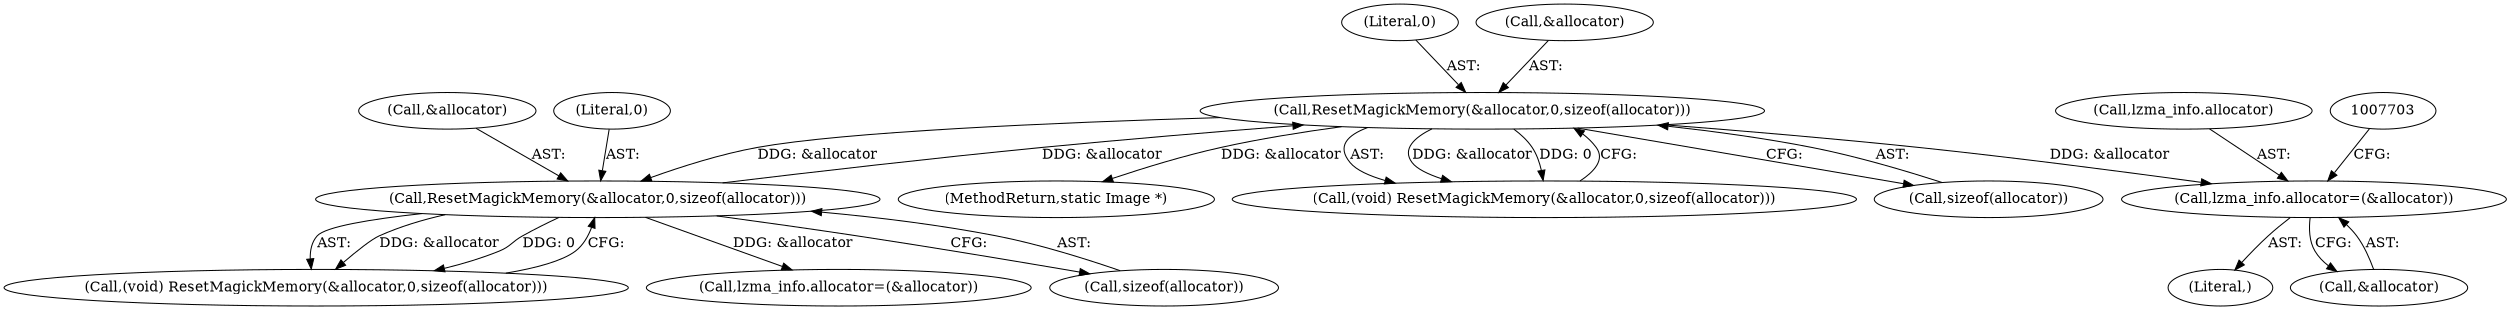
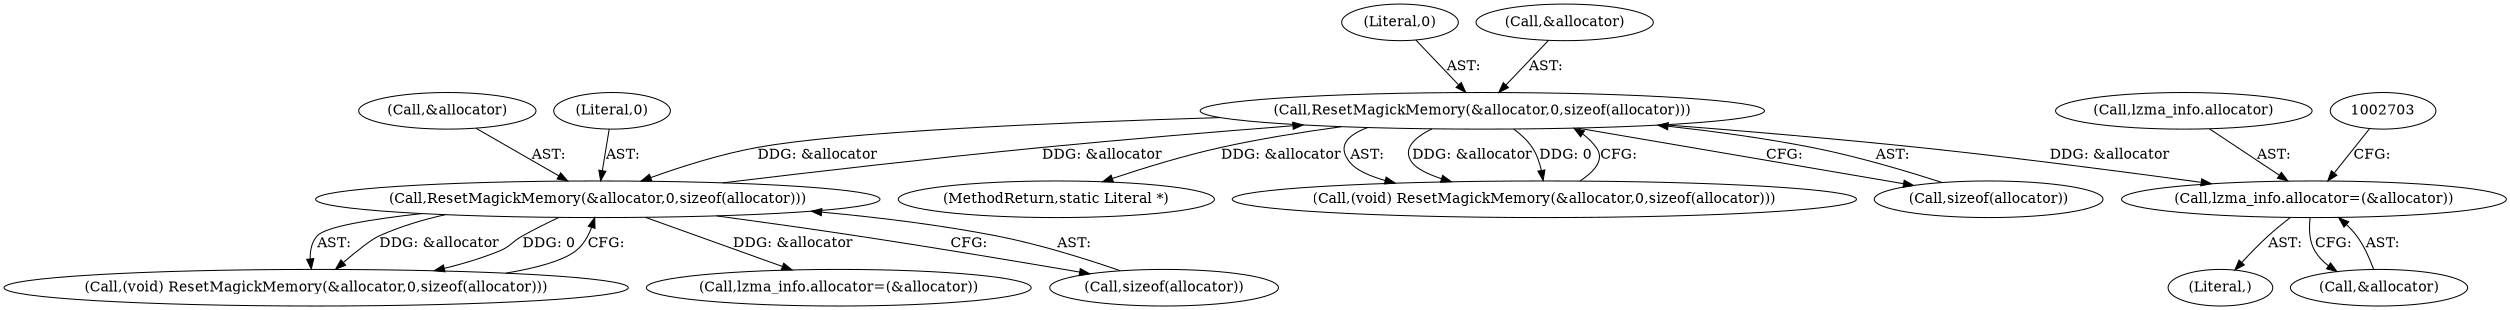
(2383, 111) -> (2383, 111)
(1056, 199) -> (1056, 199)
